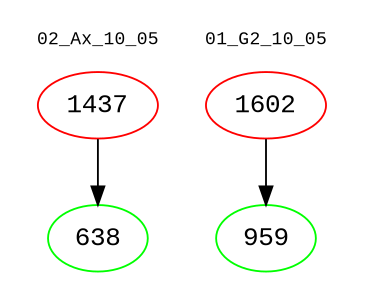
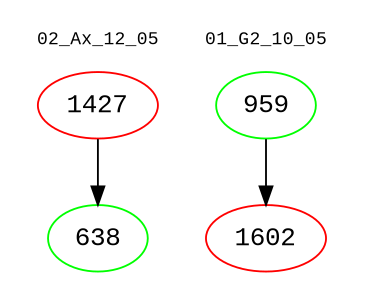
(99, 40) -> (99, 40)
(98, 105) -> (98, 105)
(266, 163) -> (266, 163)
